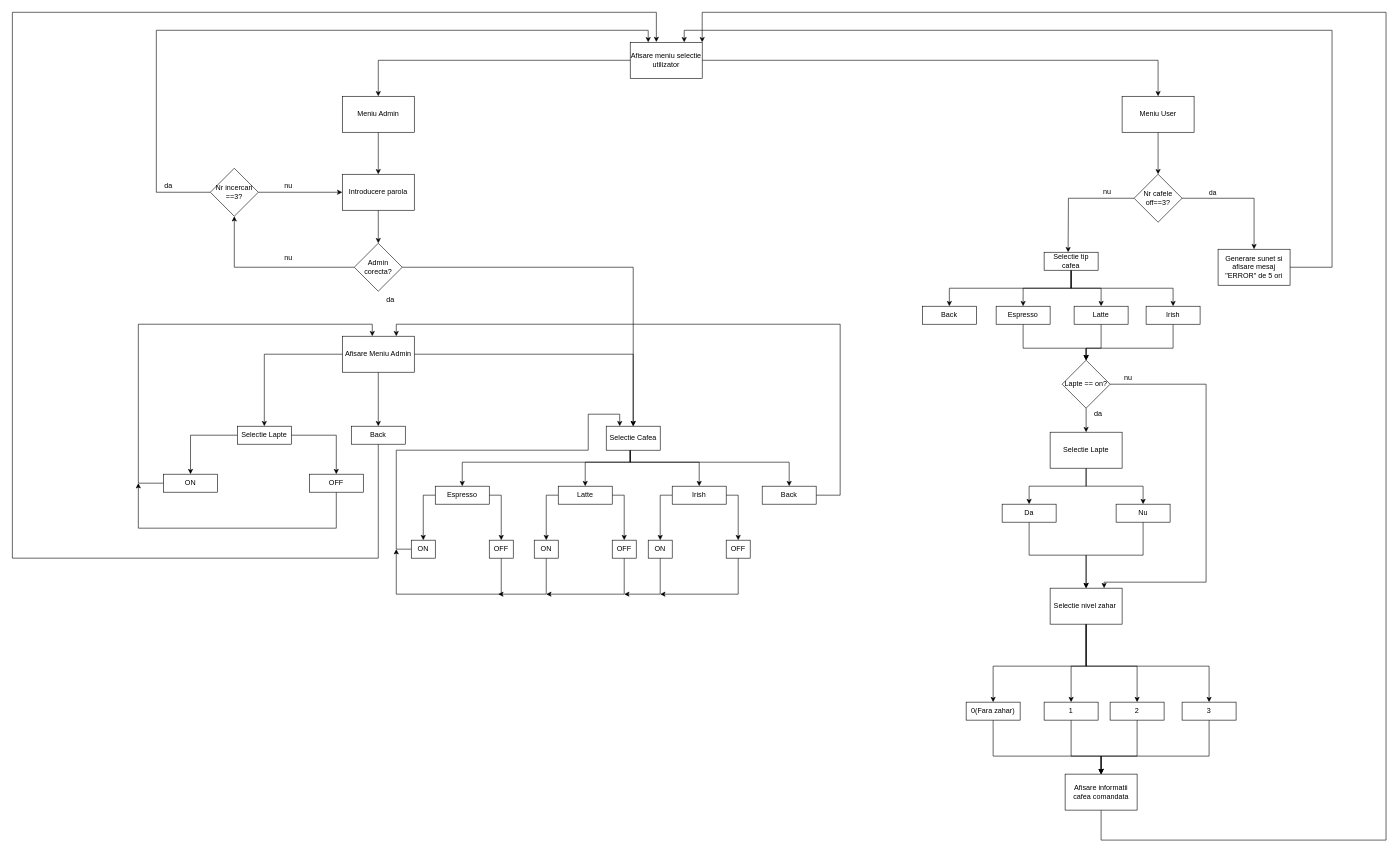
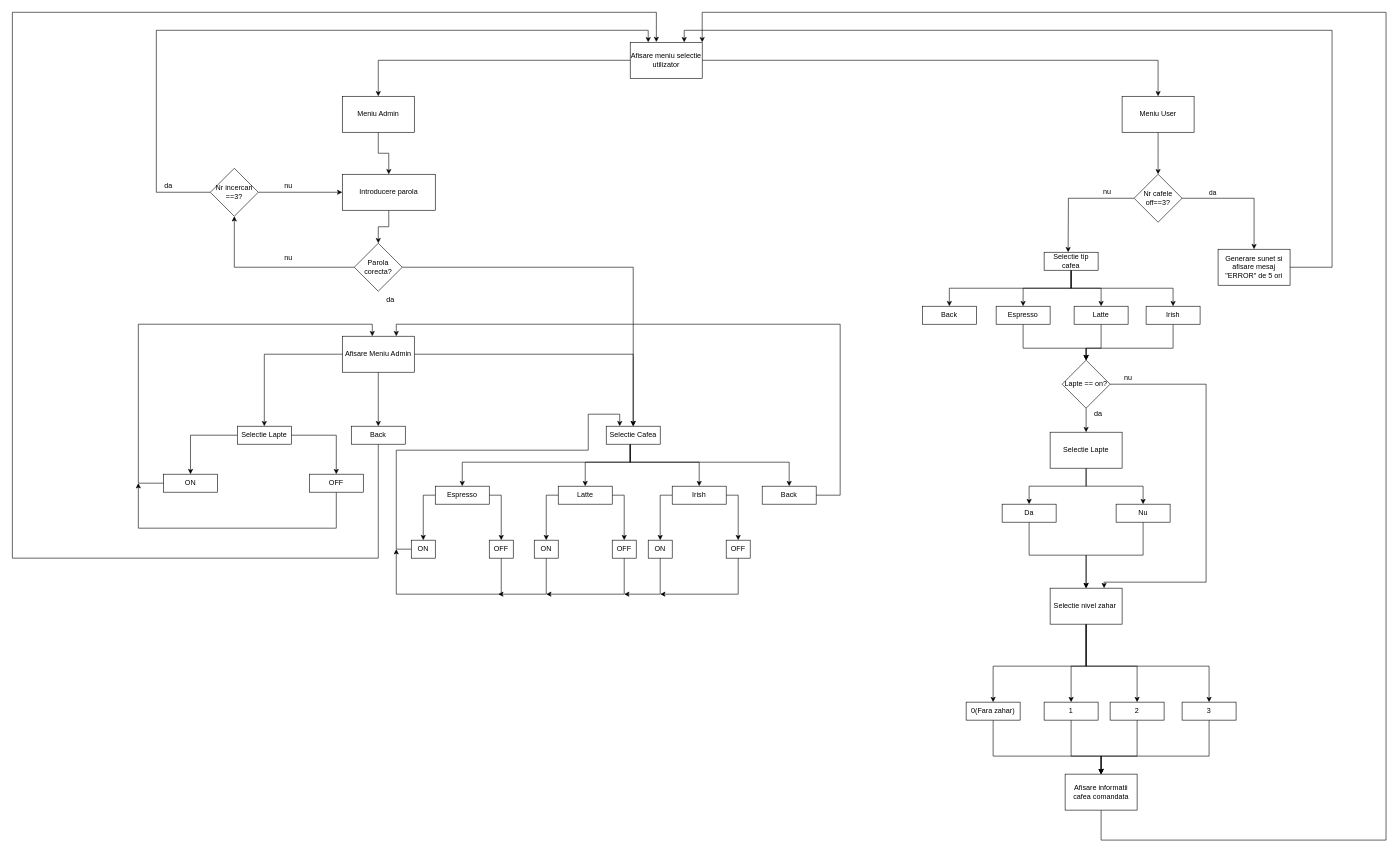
(378, 192) -> (389, 192)
(378, 267) -> (378, 267)
(633, 438) -> (633, 435)
